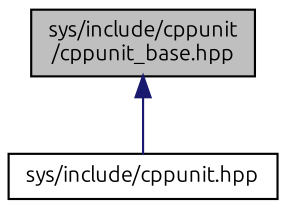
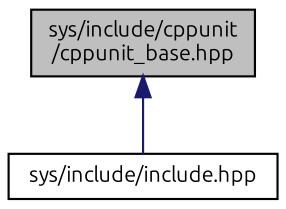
(143, 176) -> (143, 176)
